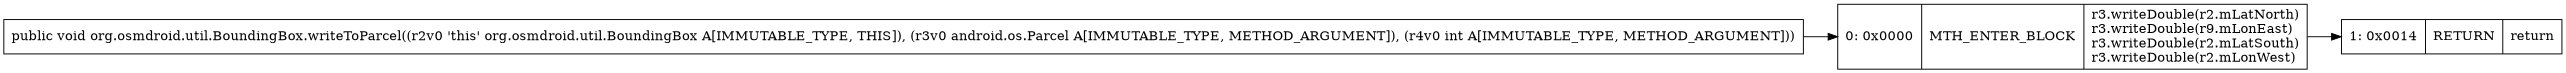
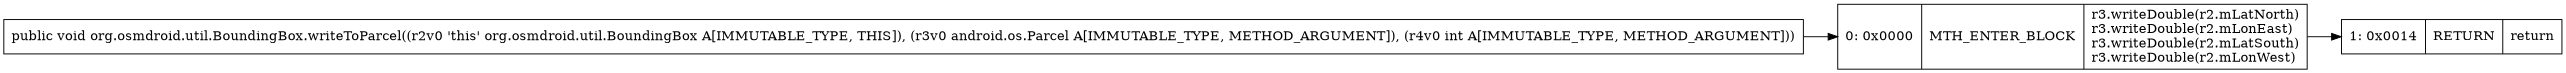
(2192, 29) -> (2192, 29)
